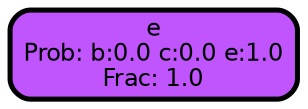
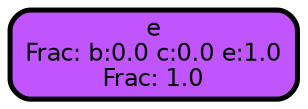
(154, 55) -> (154, 55)
